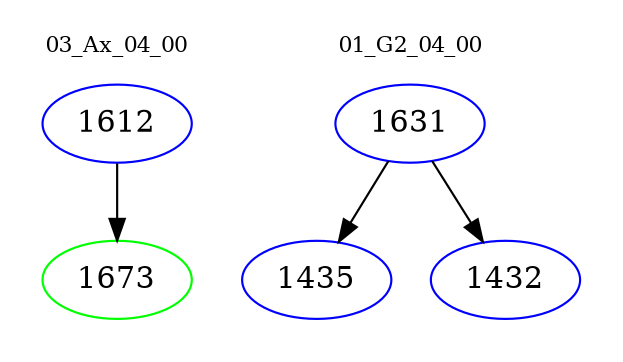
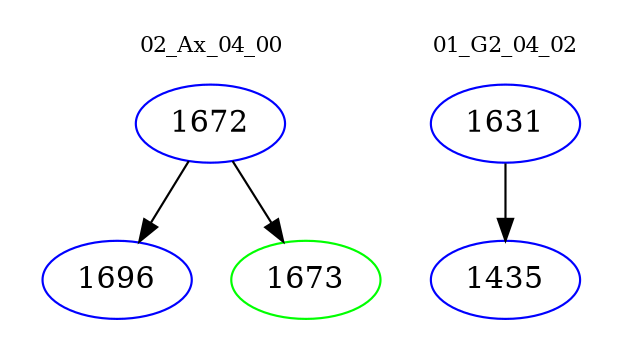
(117, 47) -> (212, 47)
(411, 47) -> (505, 47)
(117, 124) -> (210, 124)
none -> (117, 280)
(505, 280) -> none
